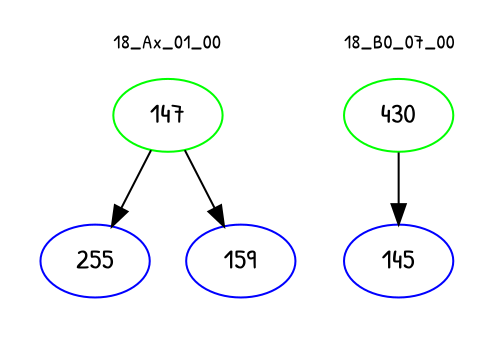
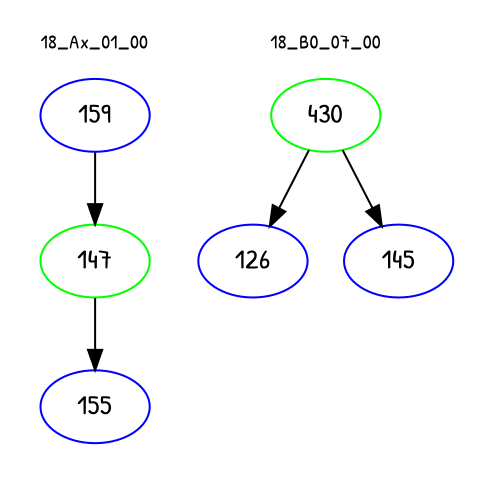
(200, 179) -> (95, 178)
(95, 261) -> (95, 407)
none -> (253, 261)
